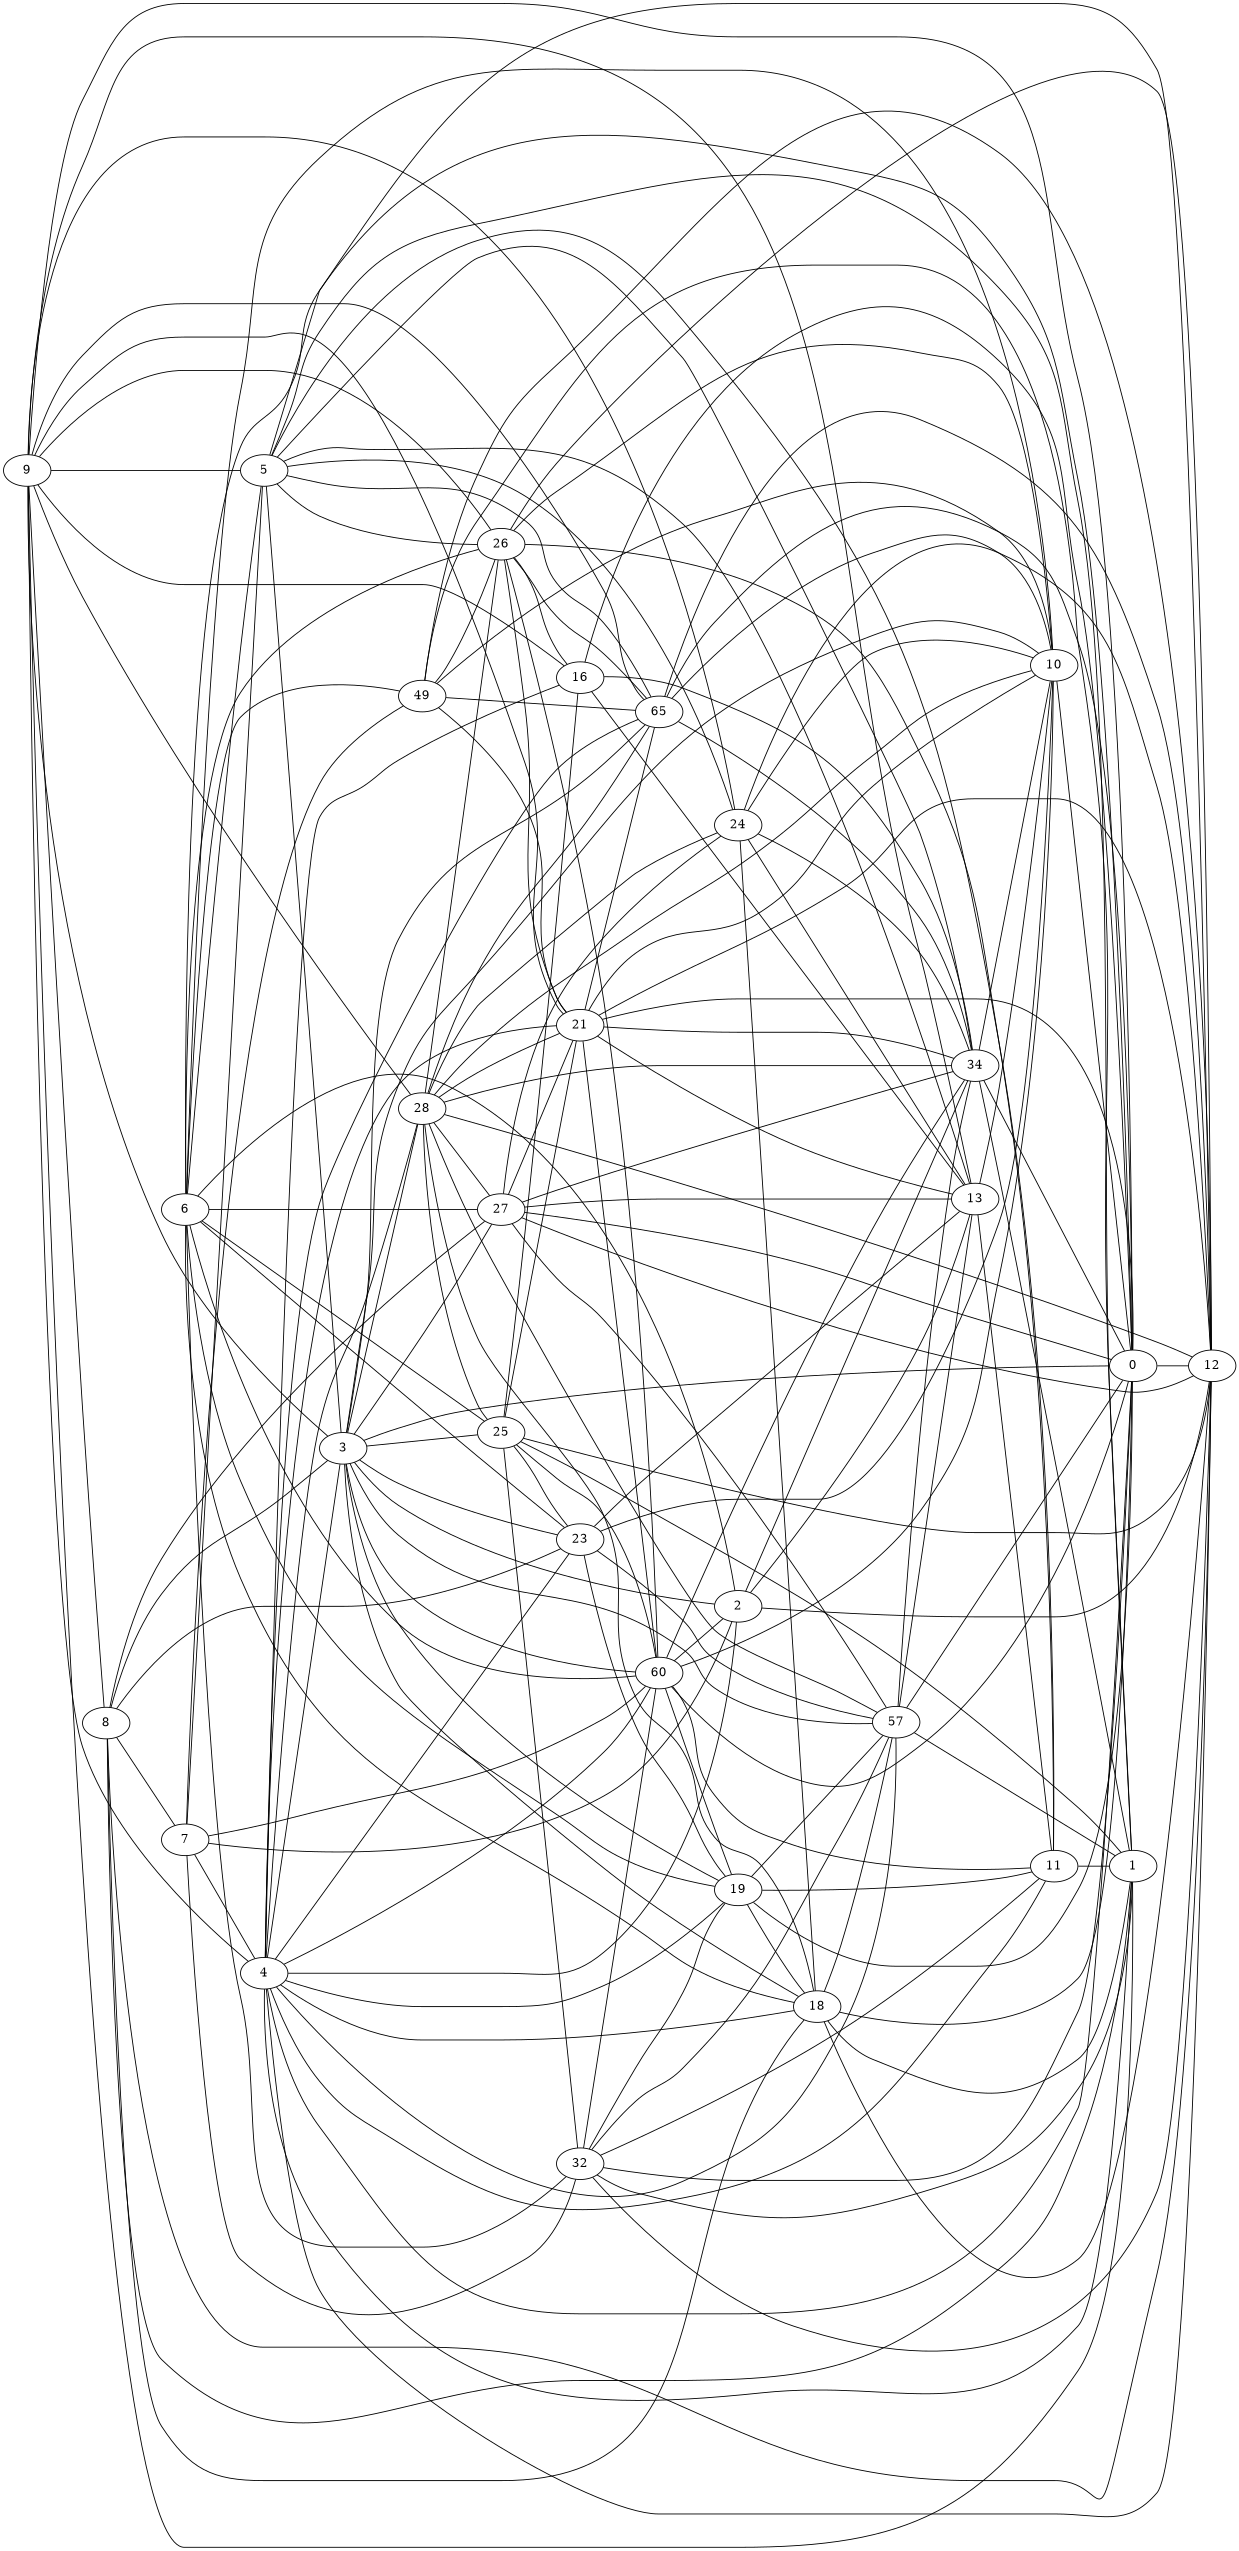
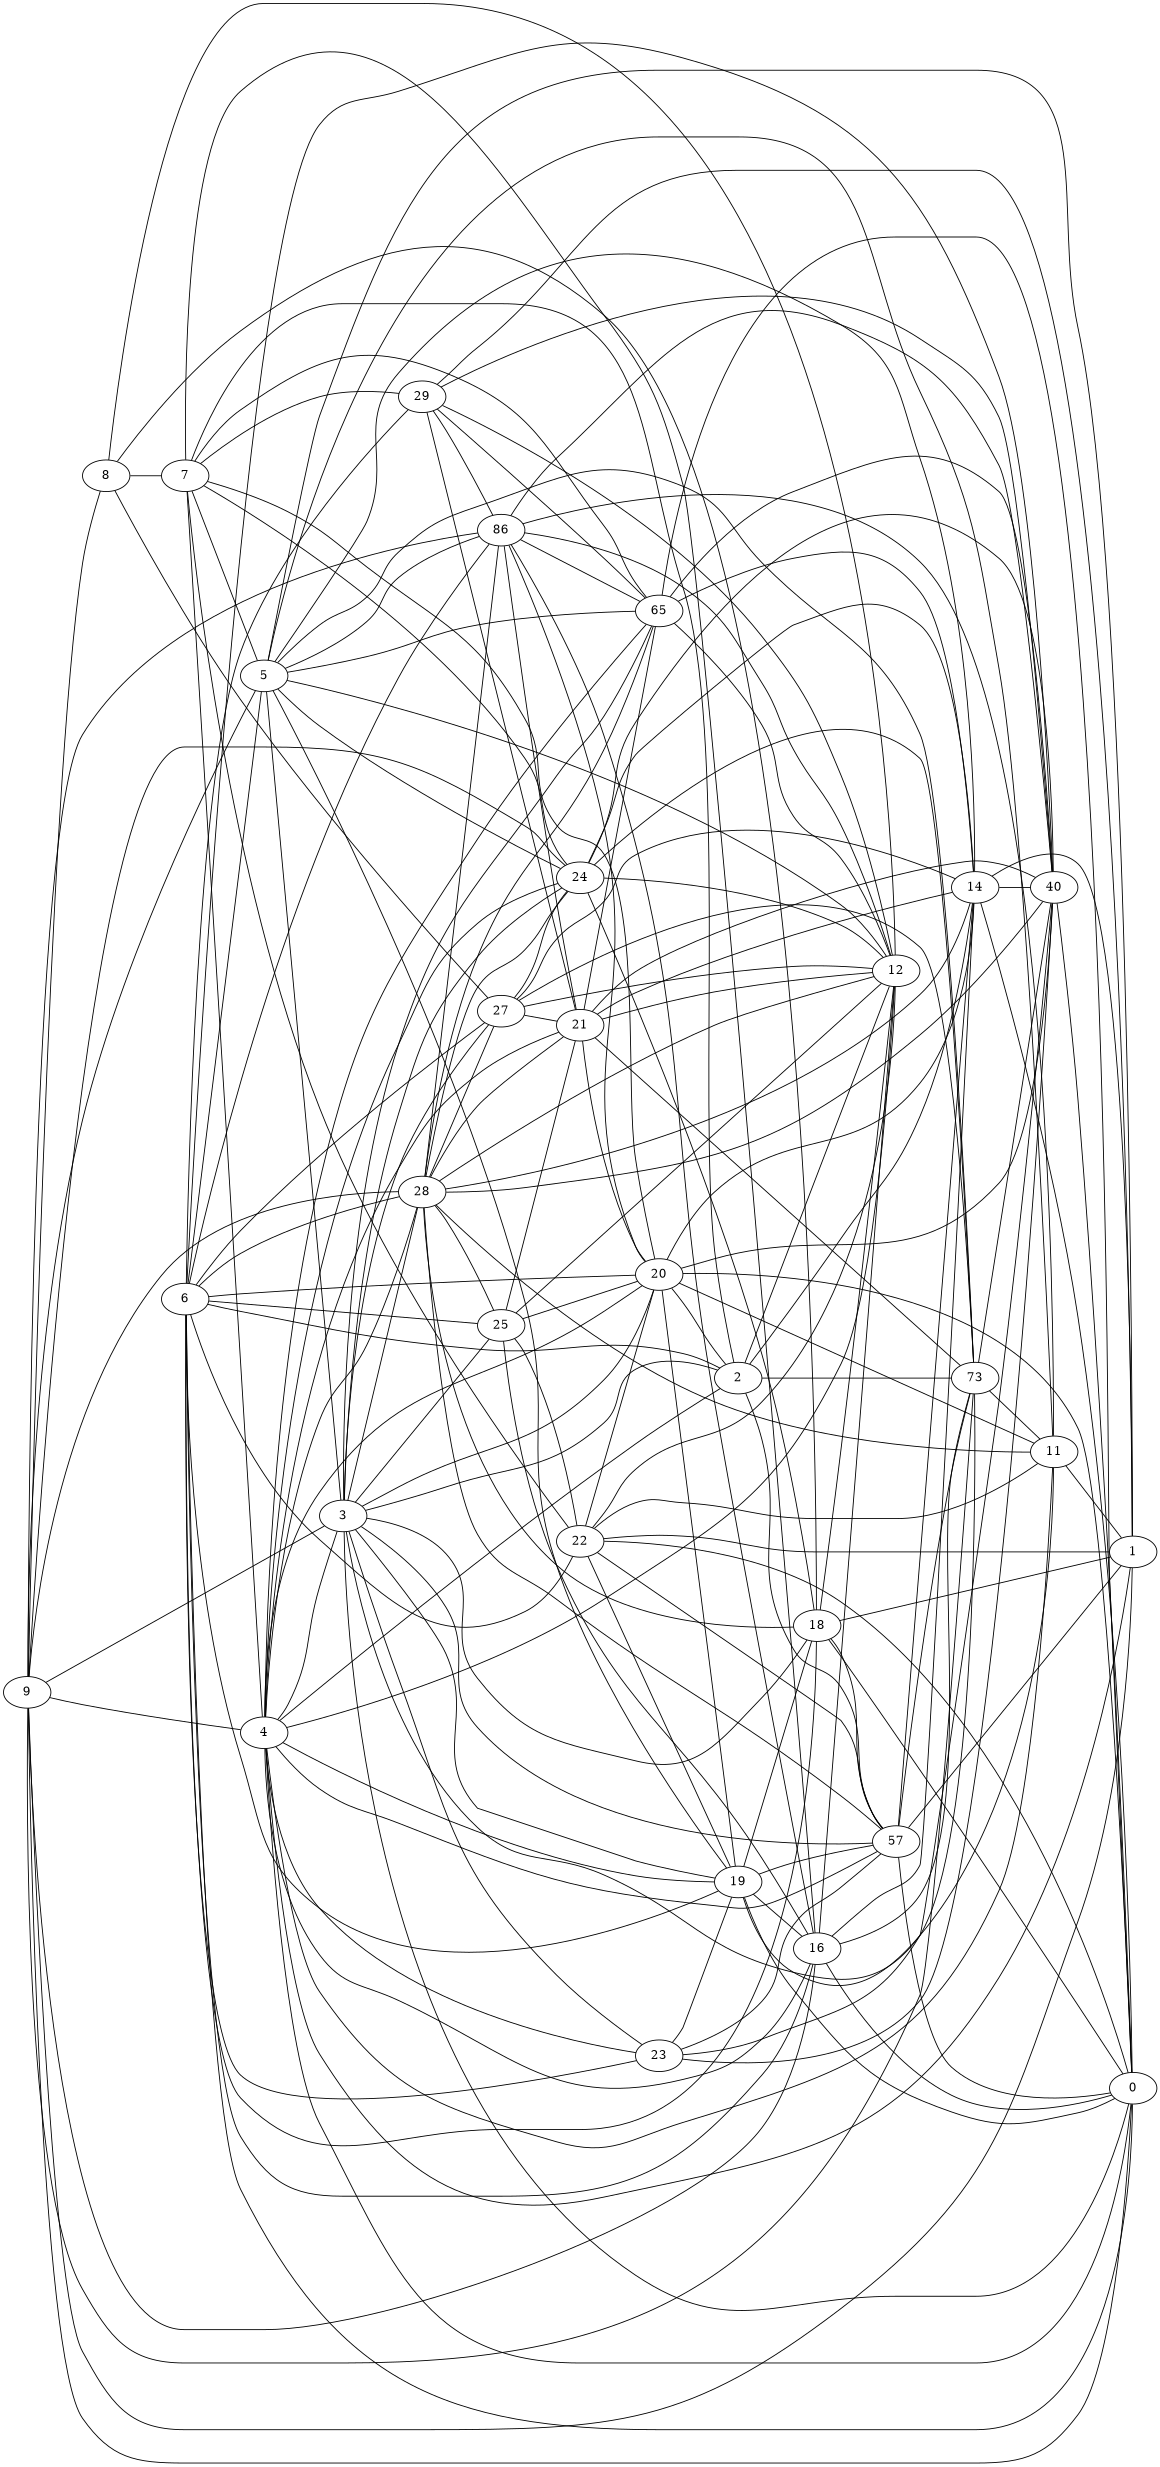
(381, 315) -> (440, 371)
(425, 506) -> none
(501, 544) -> (501, 530)
none -> (412, 635)
(1054, 665) -> (1054, 887)
none -> (706, 682)
(422, 696) -> (422, 397)
(999, 1004) -> none
(975, 1066) -> (975, 887)
(975, 1199) -> (975, 1378)
none -> (293, 1229)
none -> (509, 1249)
(822, 1269) -> none
(1173, 1366) -> (857, 1460)
none -> (690, 1390)
(713, 1454) -> (778, 1615)
(541, 1486) -> none
(191, 1561) -> (385, 1164)
(336, 1606) -> none
(839, 1622) -> none
(659, 1673) -> (659, 1275)
none -> (776, 1914)
(532, 2039) -> (330, 1236)
none -> (235, 2117)
(580, 2164) -> (580, 1541)
(481, 2391) -> none
